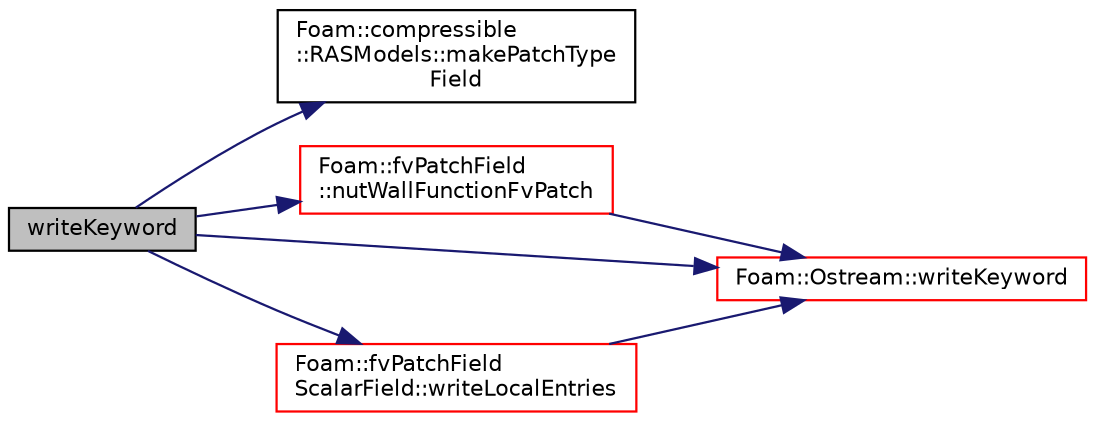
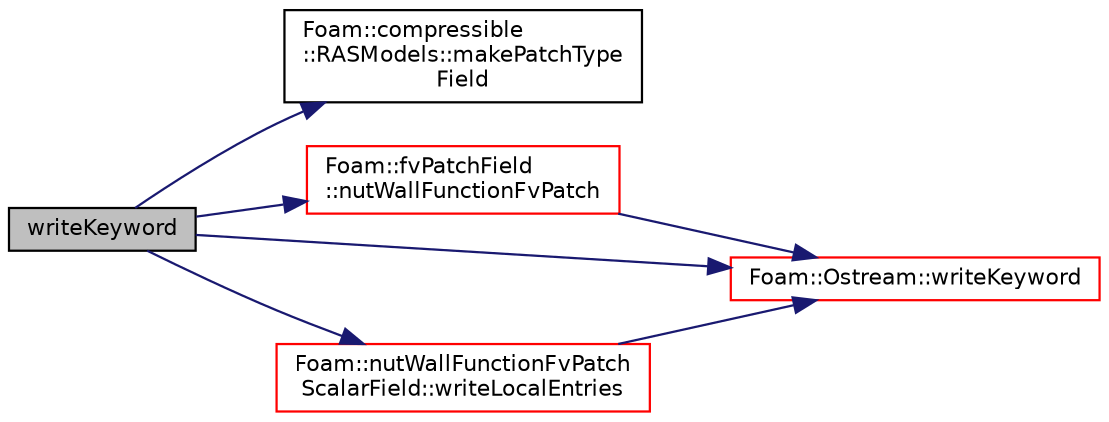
(456, 378) -> (463, 378)
